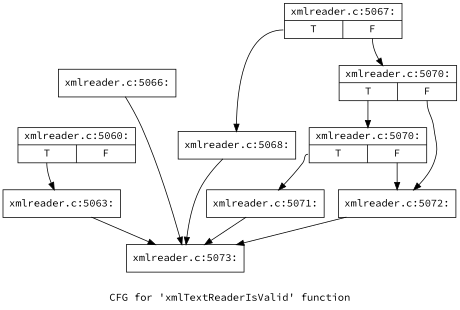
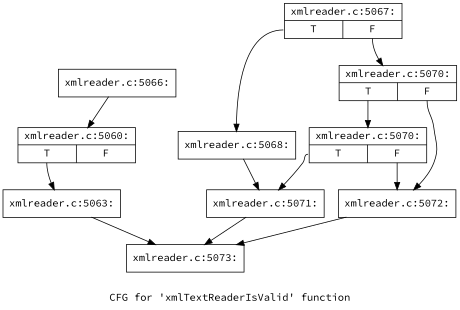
(157, 165) -> (100, 109)
(197, 194) -> (249, 171)
